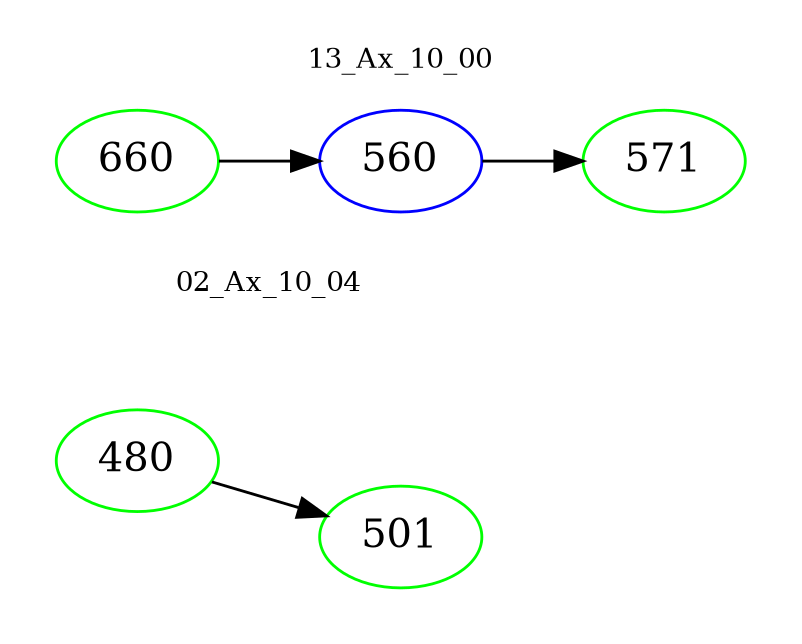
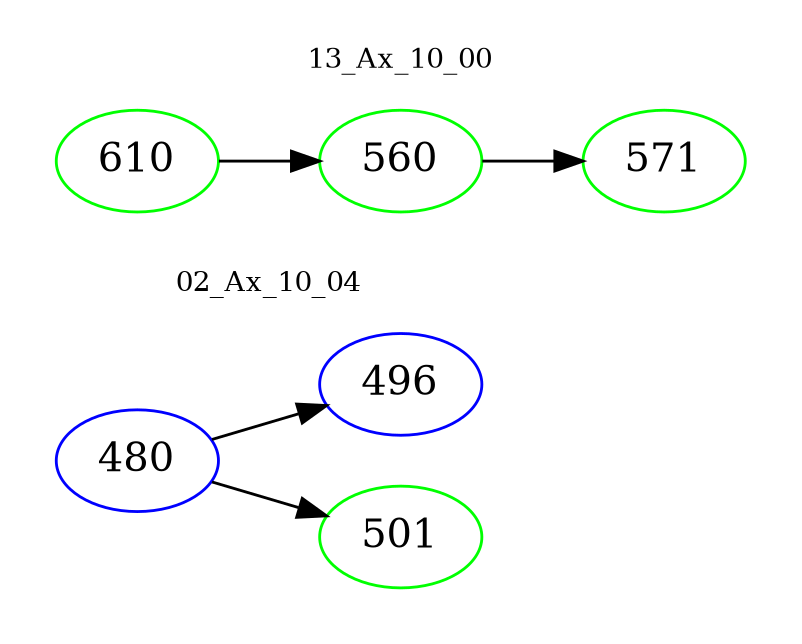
(137, 161) -> (137, 161)
(401, 161) -> (401, 161)
none -> (401, 384)
(137, 461) -> (137, 461)
